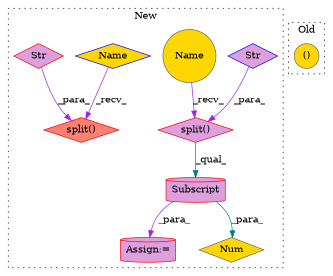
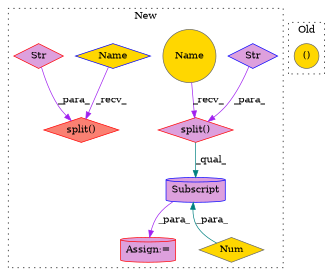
(196, 190) -> (196, 190)
(228, 215) -> (200, 230)
